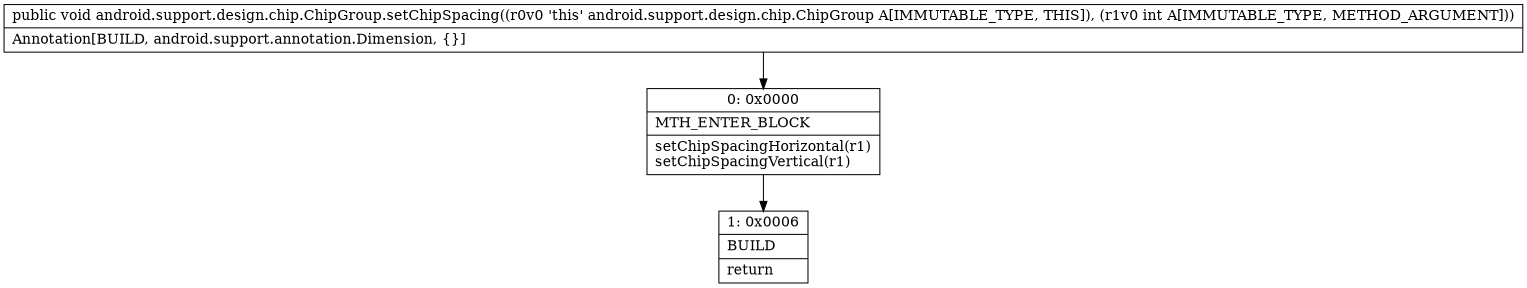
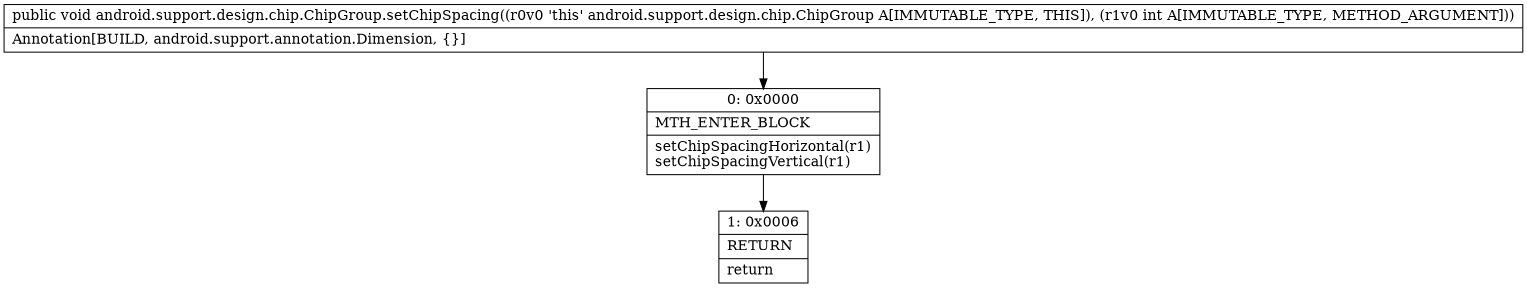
(752, 246) -> (760, 246)
